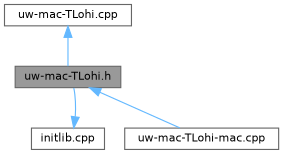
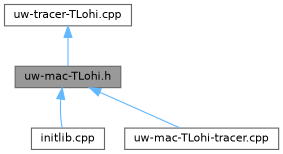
(68, 15) -> (68, 15)
(75, 102) -> (61, 114)
(202, 139) -> (202, 139)
